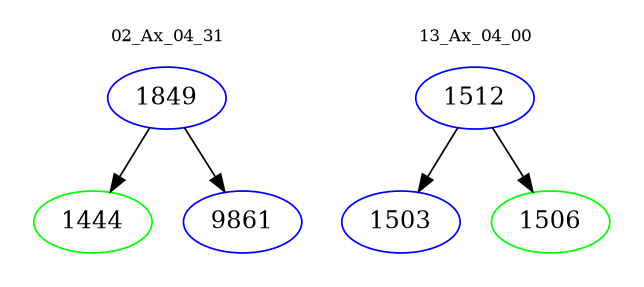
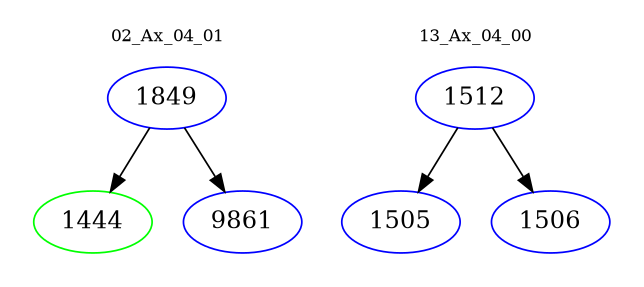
(168, 37) -> (168, 37)
(401, 222) -> (401, 222)
(551, 222) -> (551, 222)
